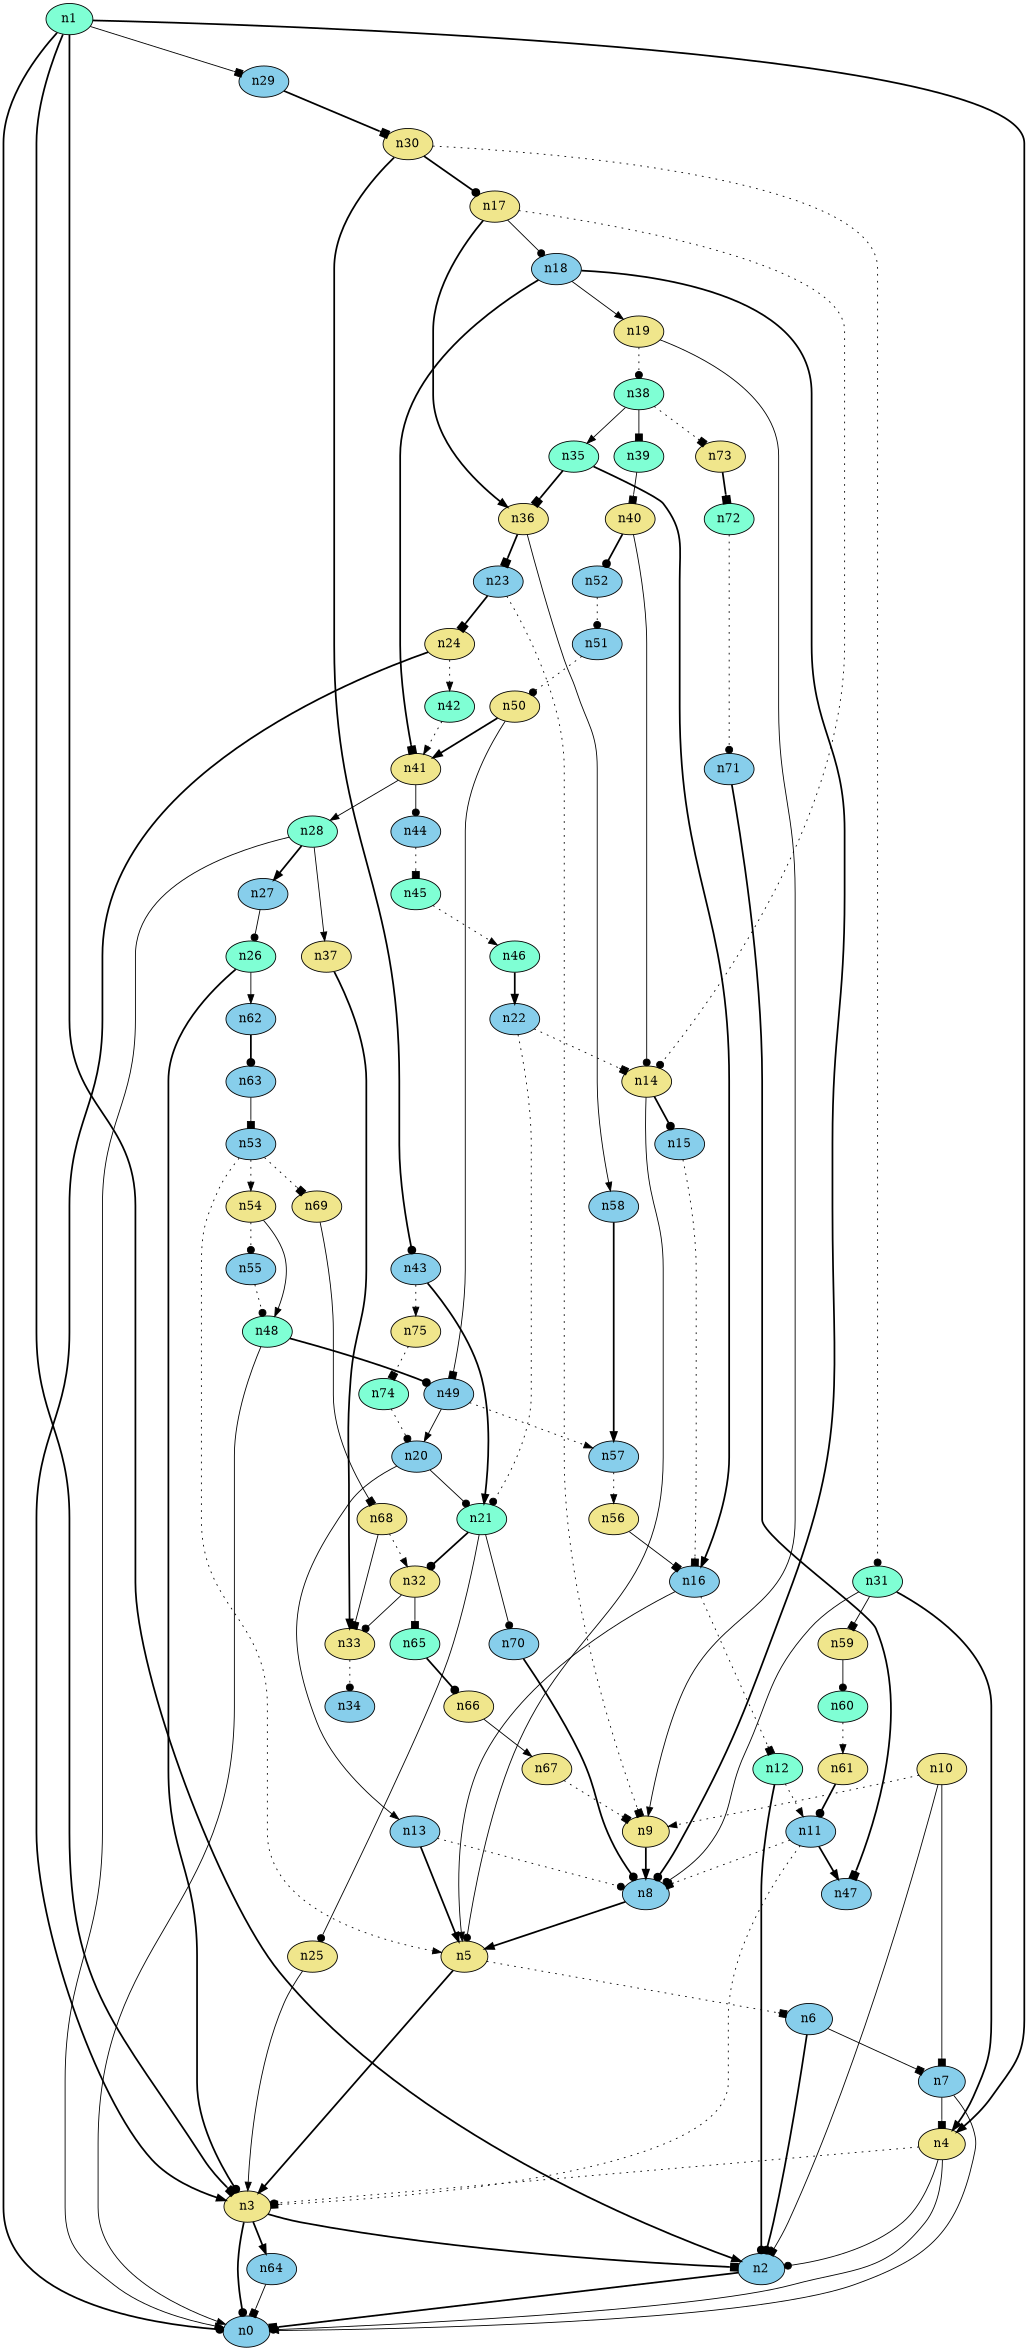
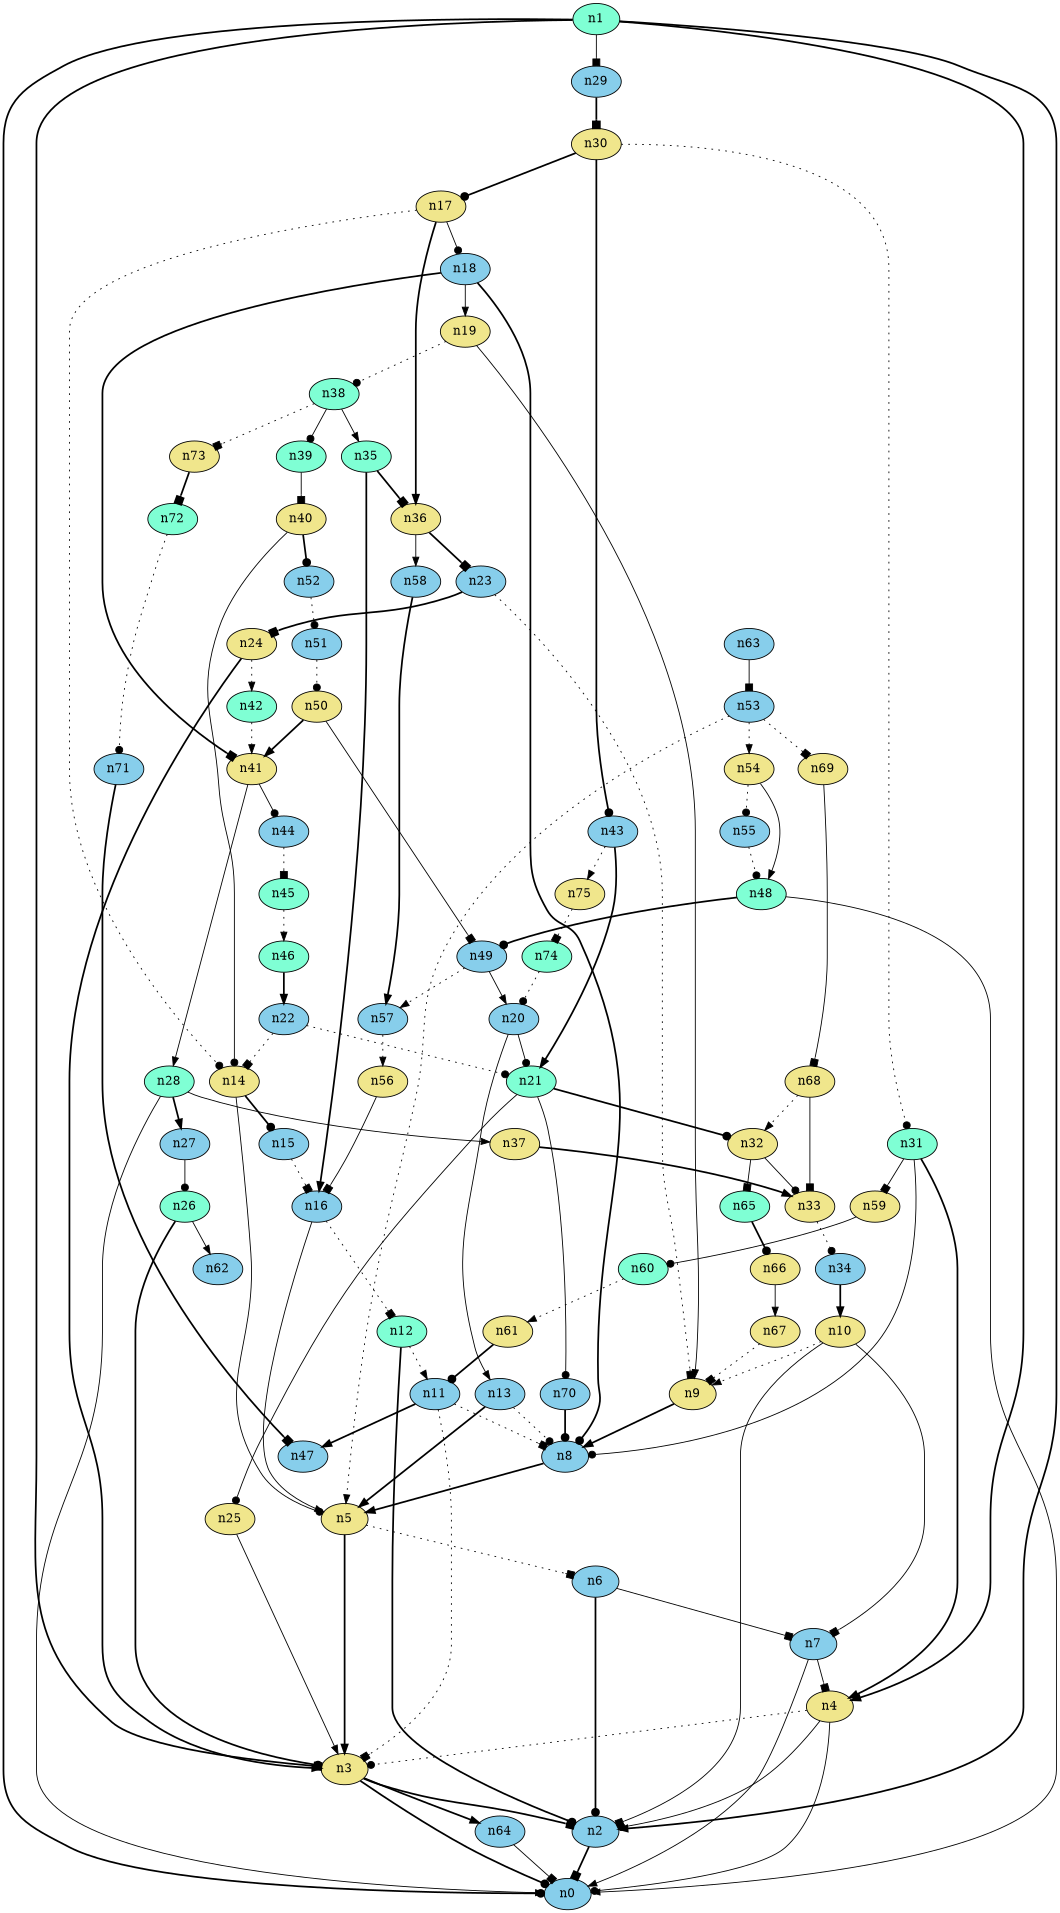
(639, 421) -> (319, 422)
(251, 1047) -> none
none -> (840, 1296)
